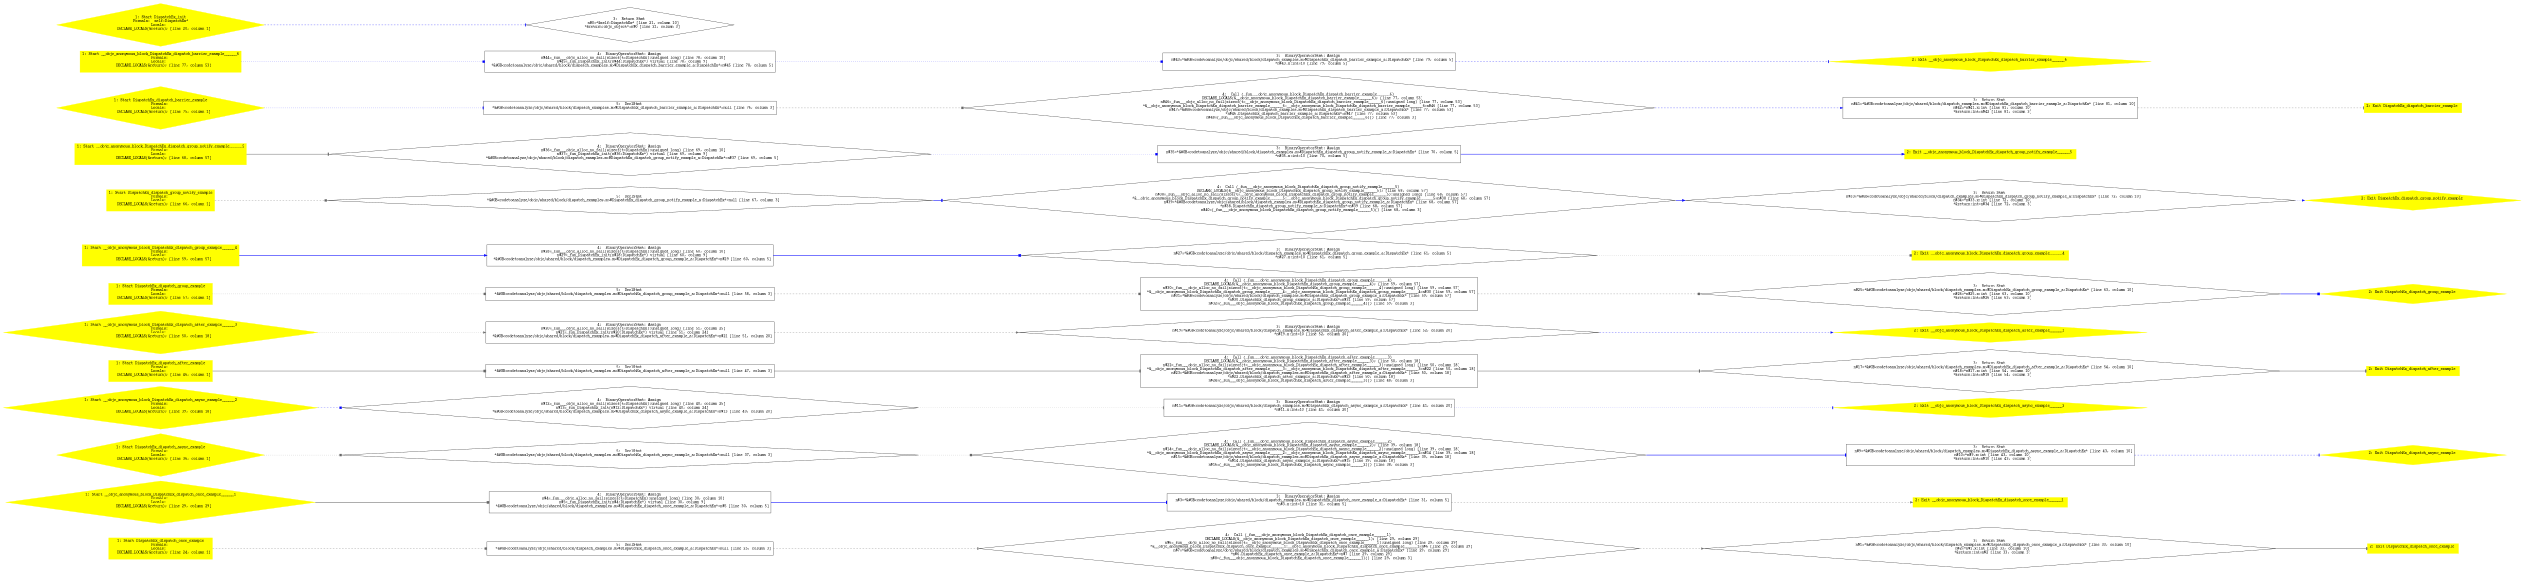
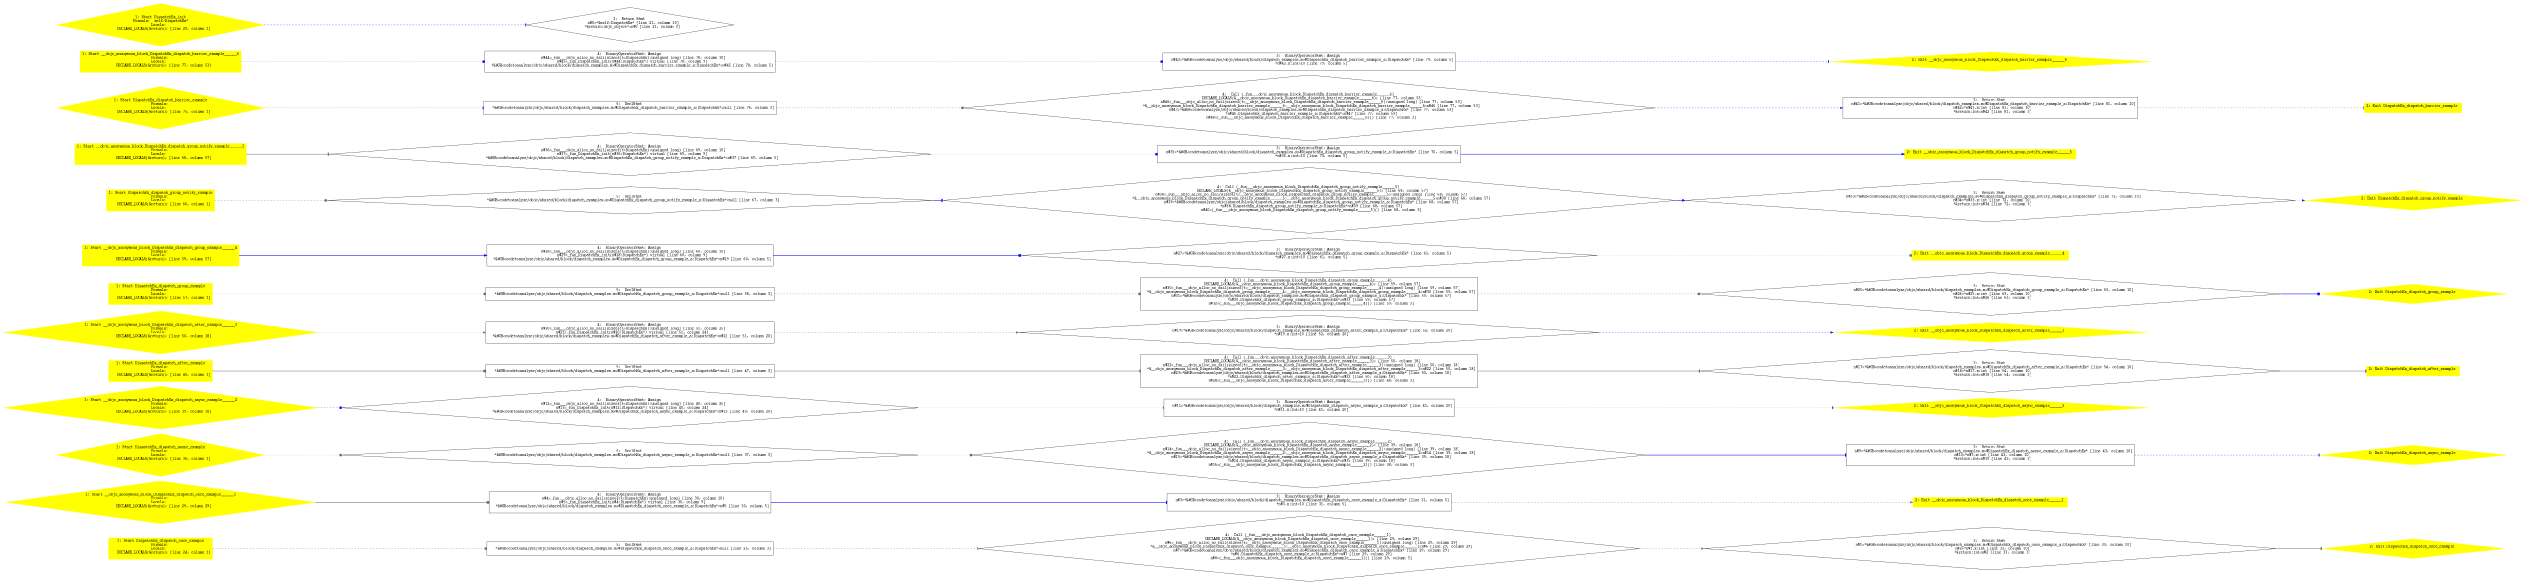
(2413, 549) -> (2413, 549)
